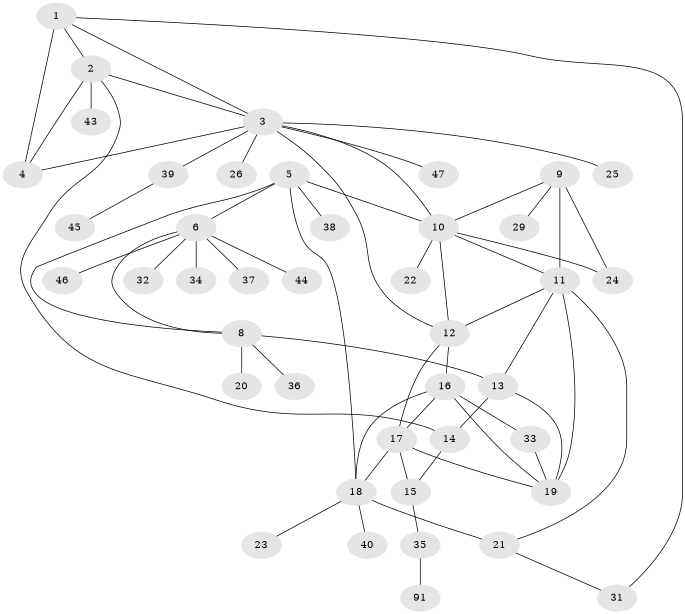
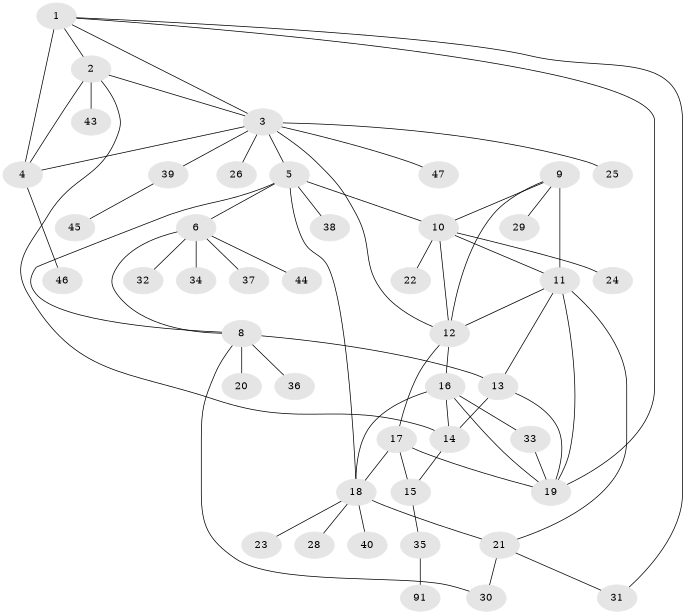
none -> (571, 79)
(367, 154) -> (276, 148)
(586, 228) -> (480, 234)
(119, 257) -> (44, 232)
(421, 413) -> (447, 413)
none -> (314, 545)
none -> (486, 598)
